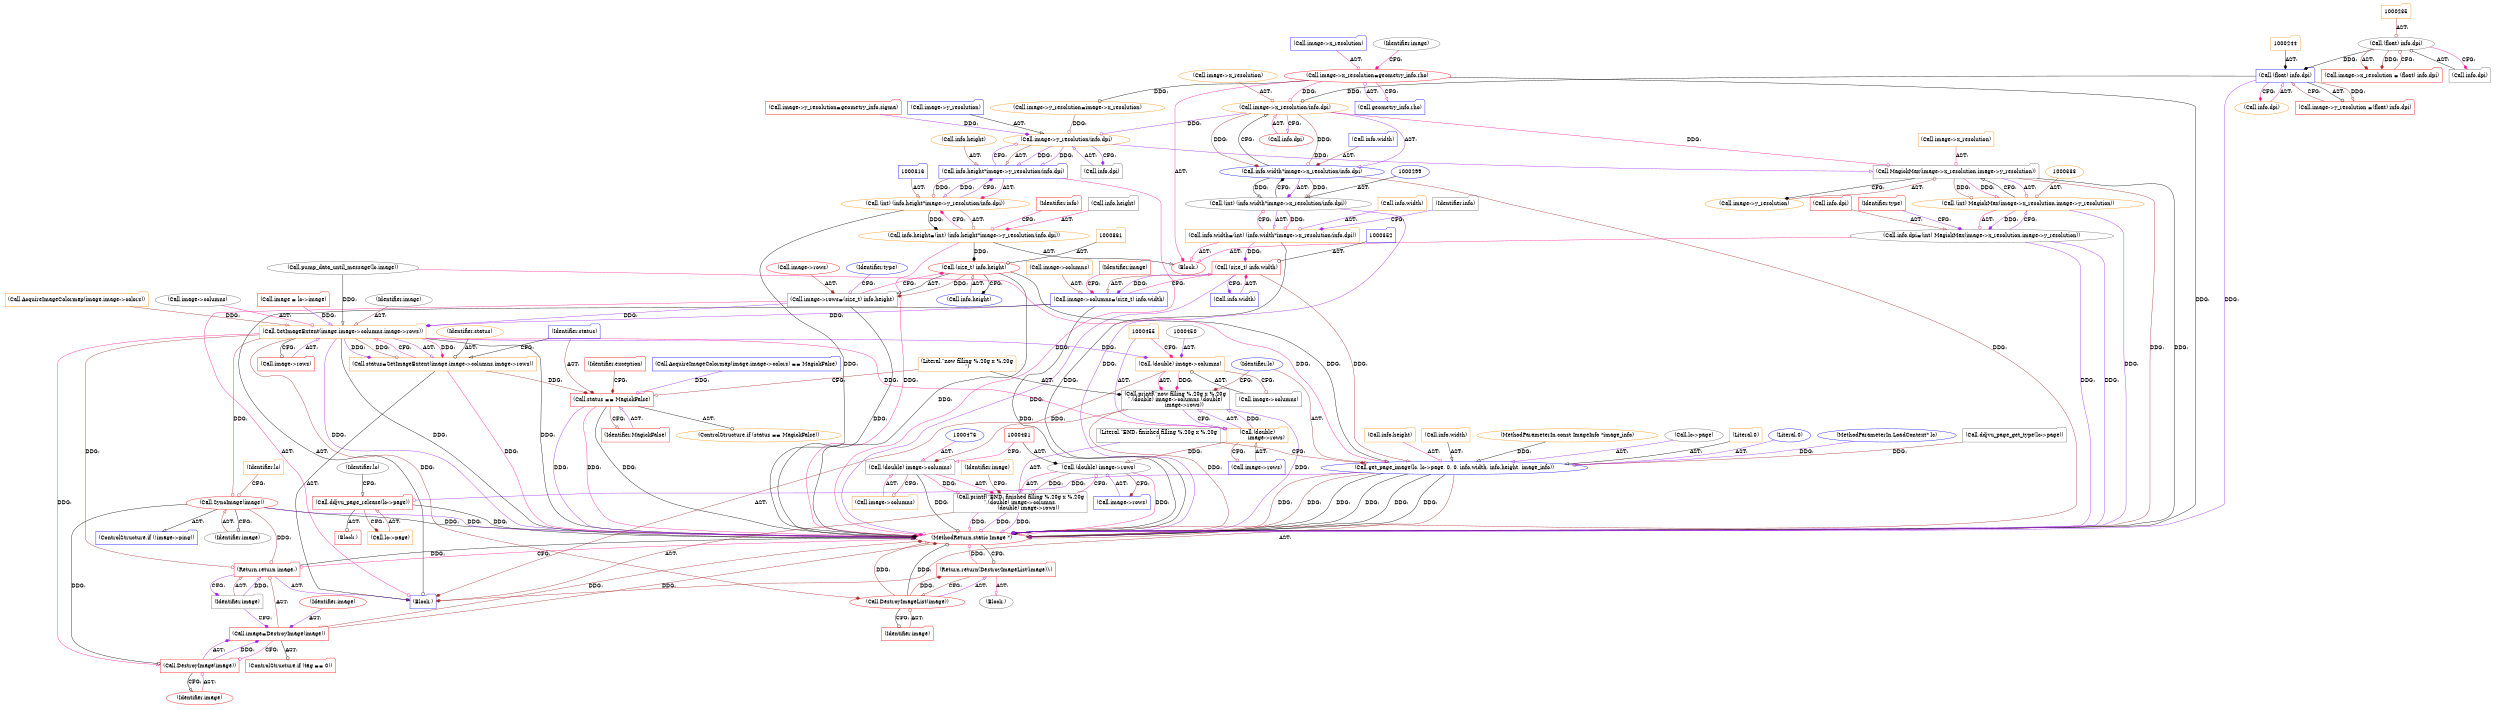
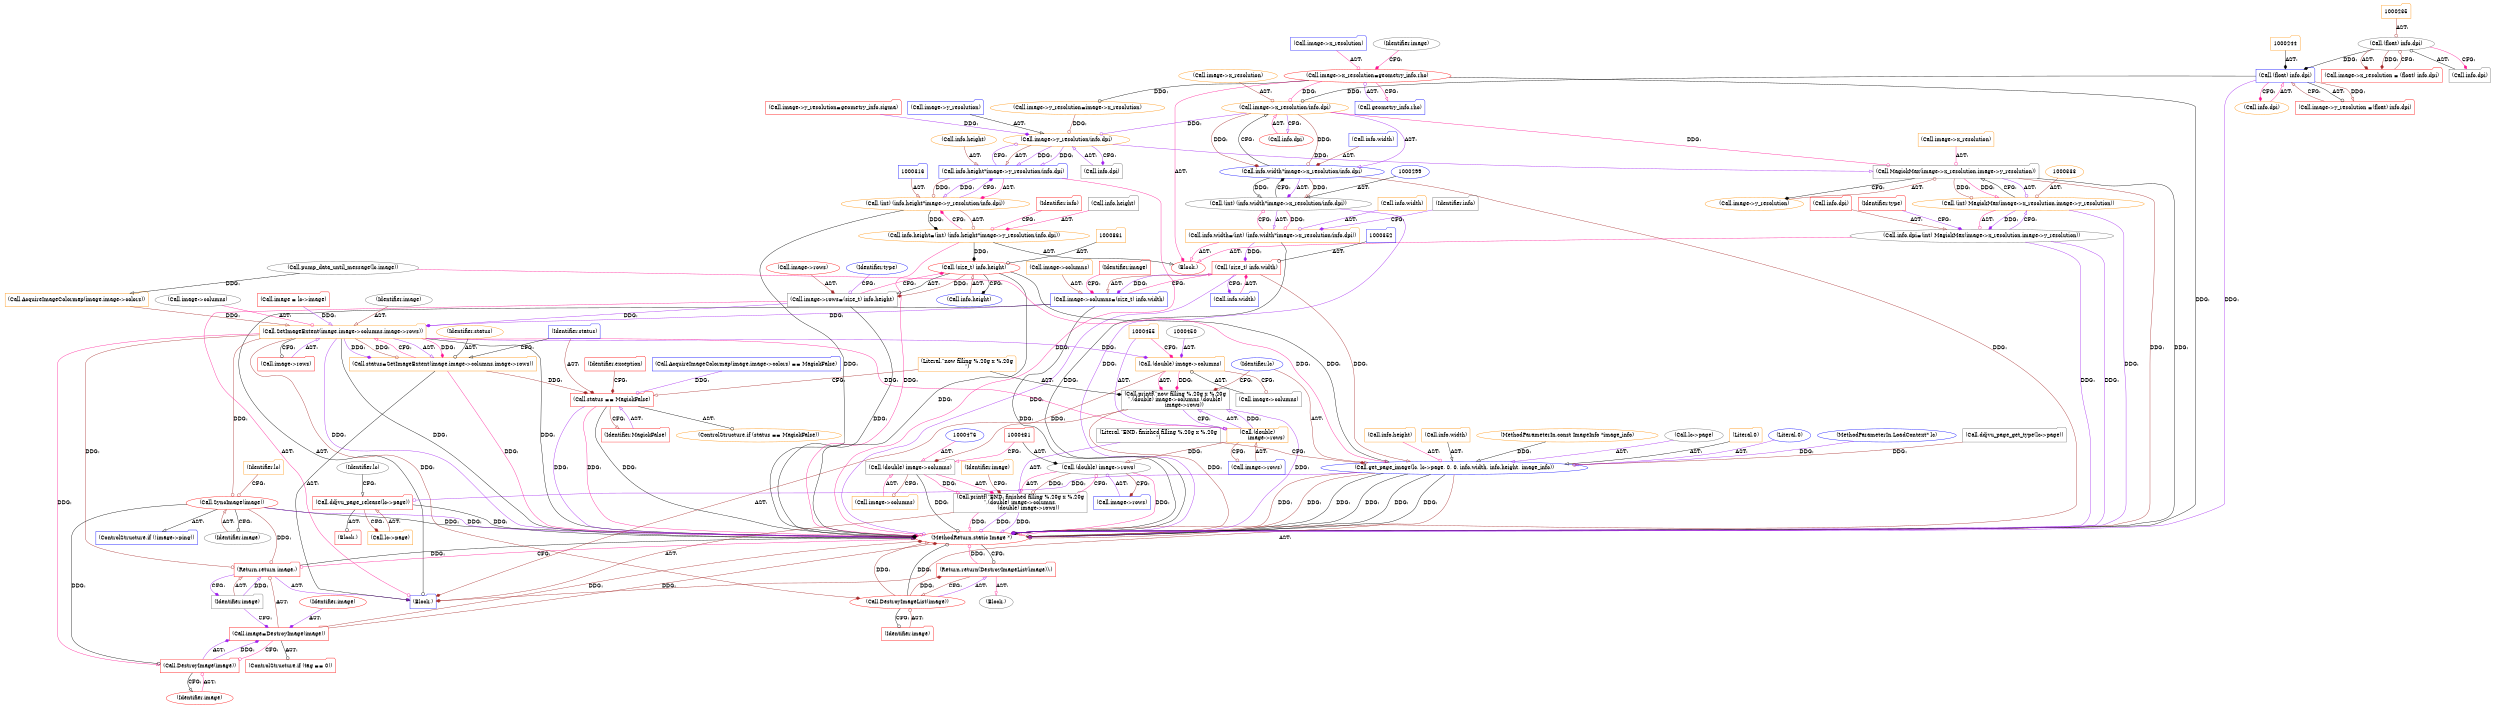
(343, 298) -> (217, 283)
(1040, 362) -> (1040, 362)
